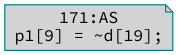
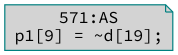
(89, 28) -> (89, 28)
